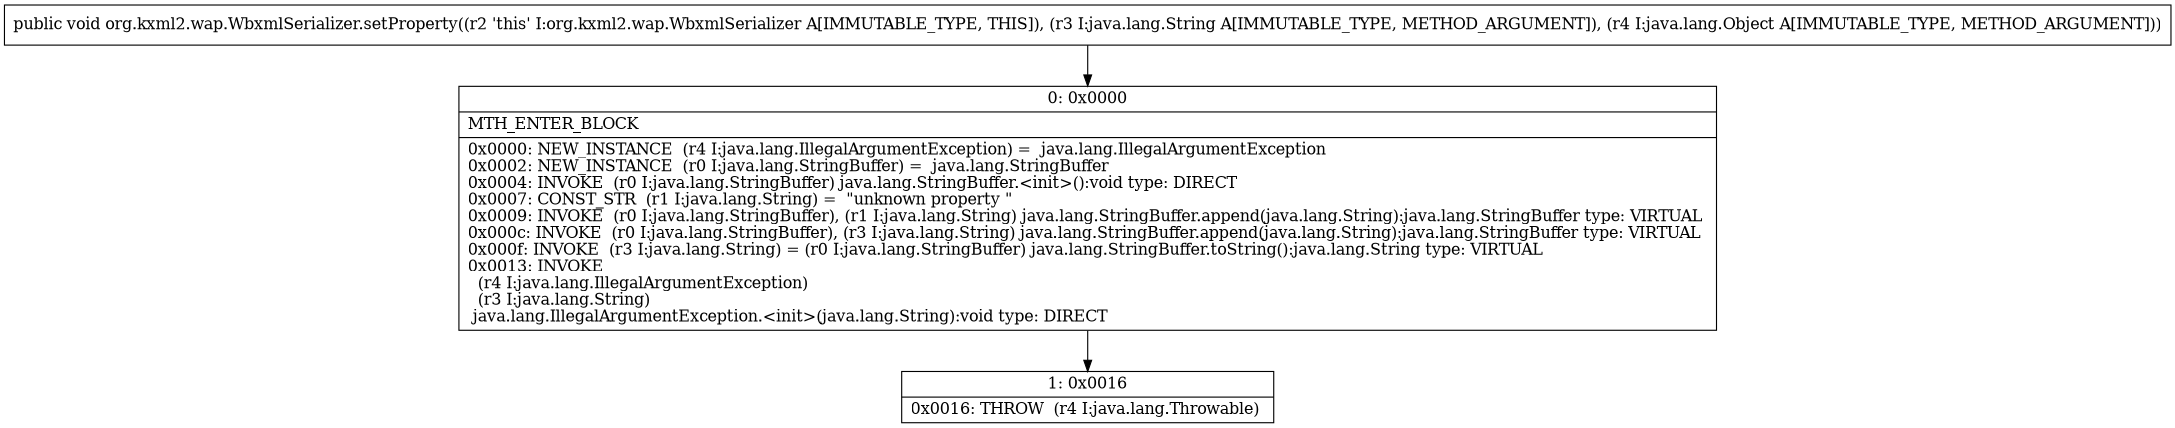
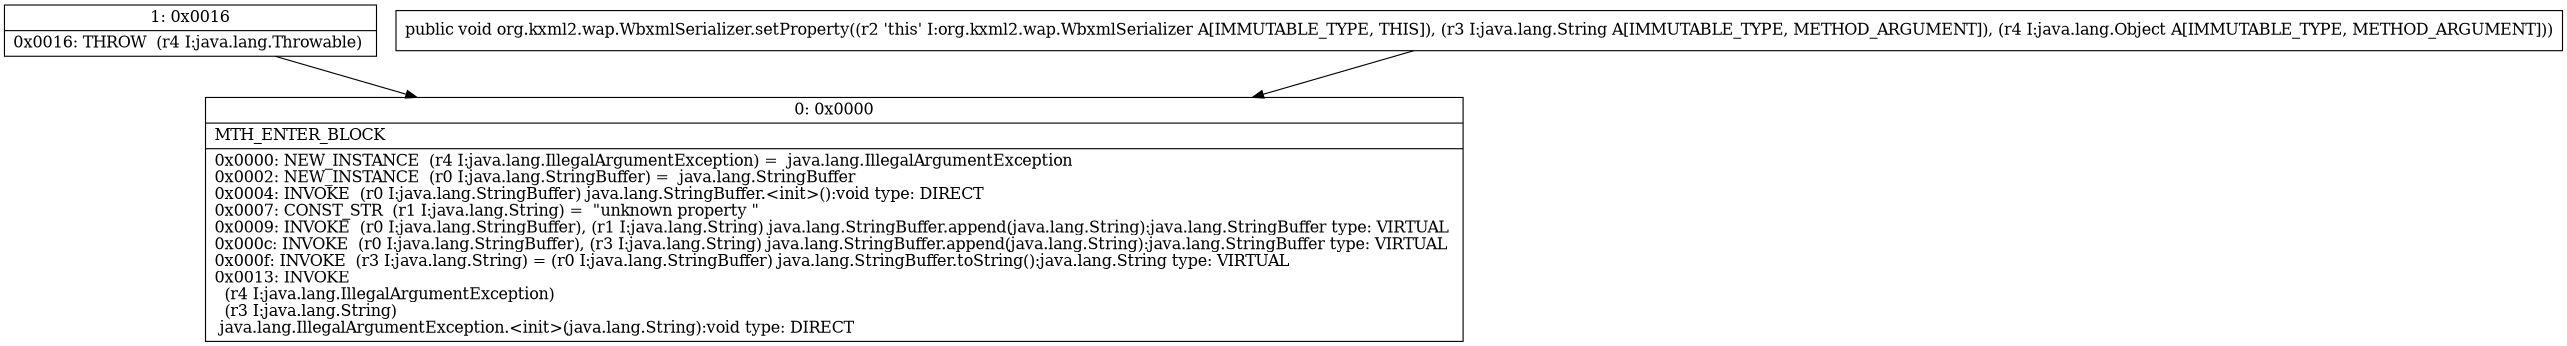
(1088, 345) -> (341, 75)
